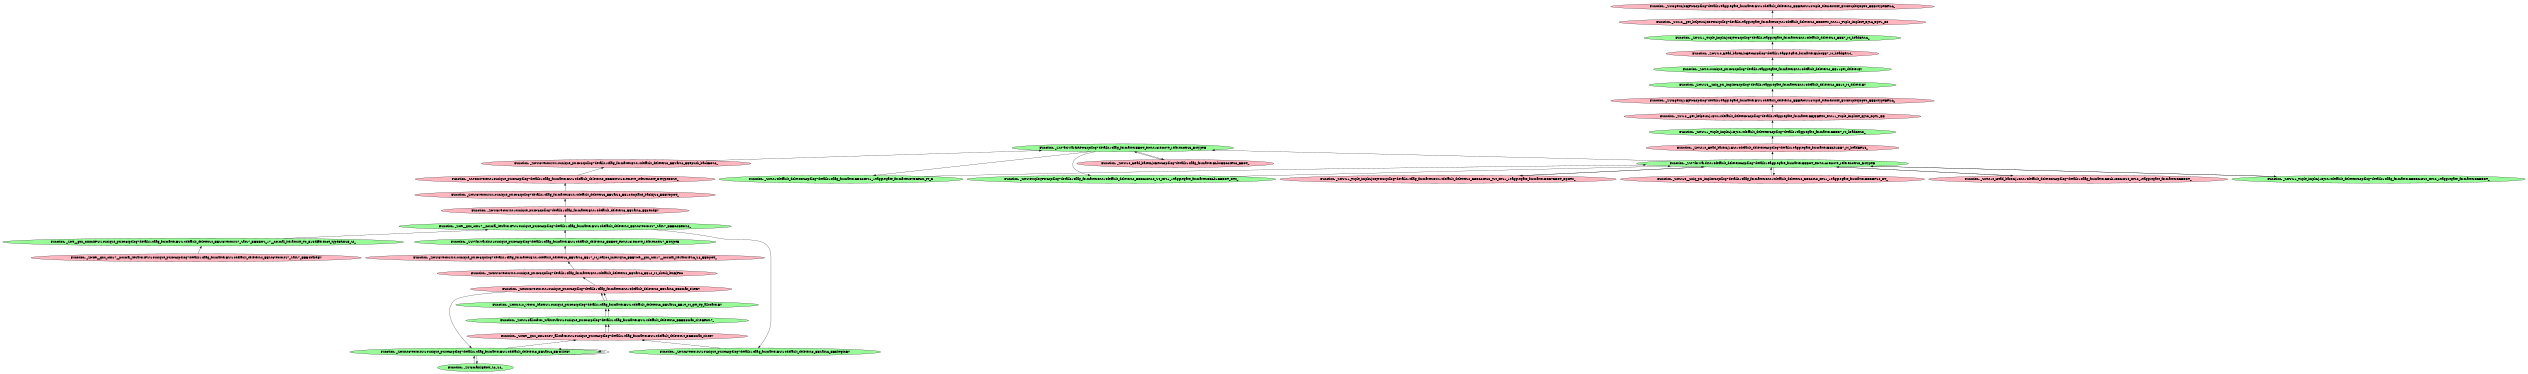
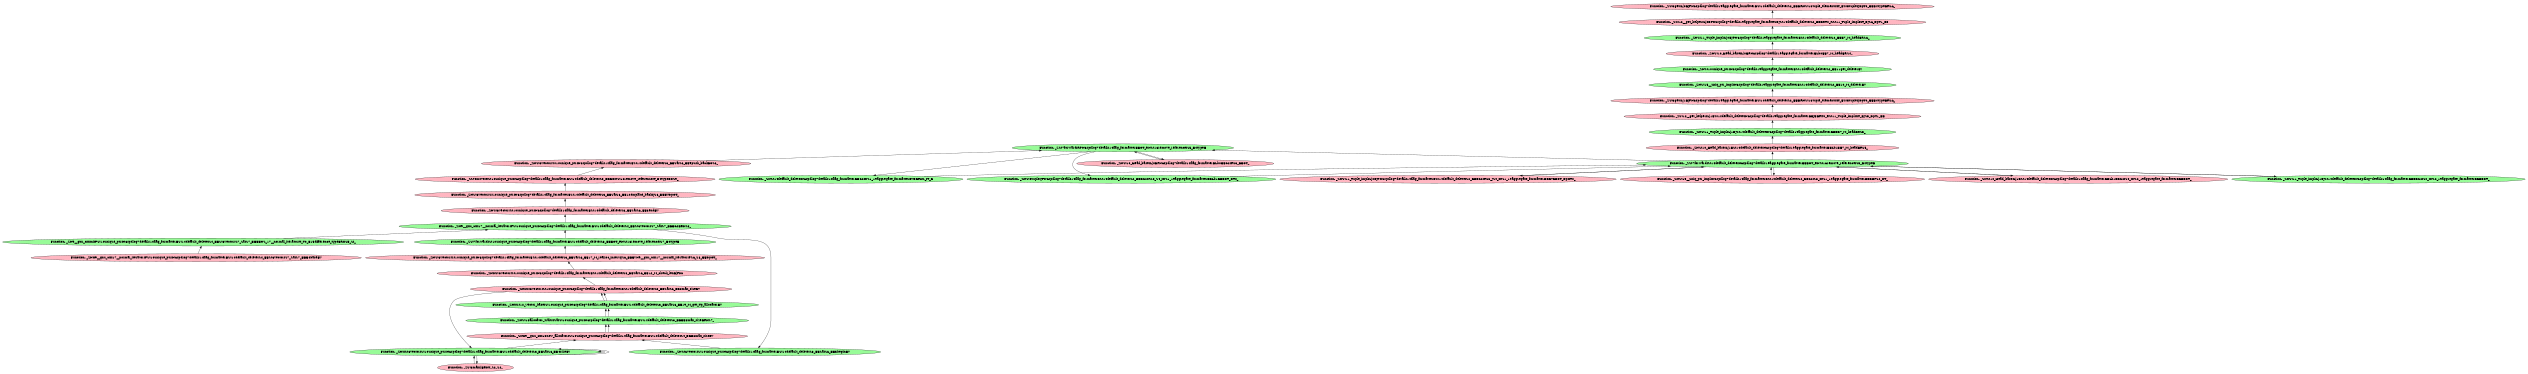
(476, 368) -> (476, 368)
